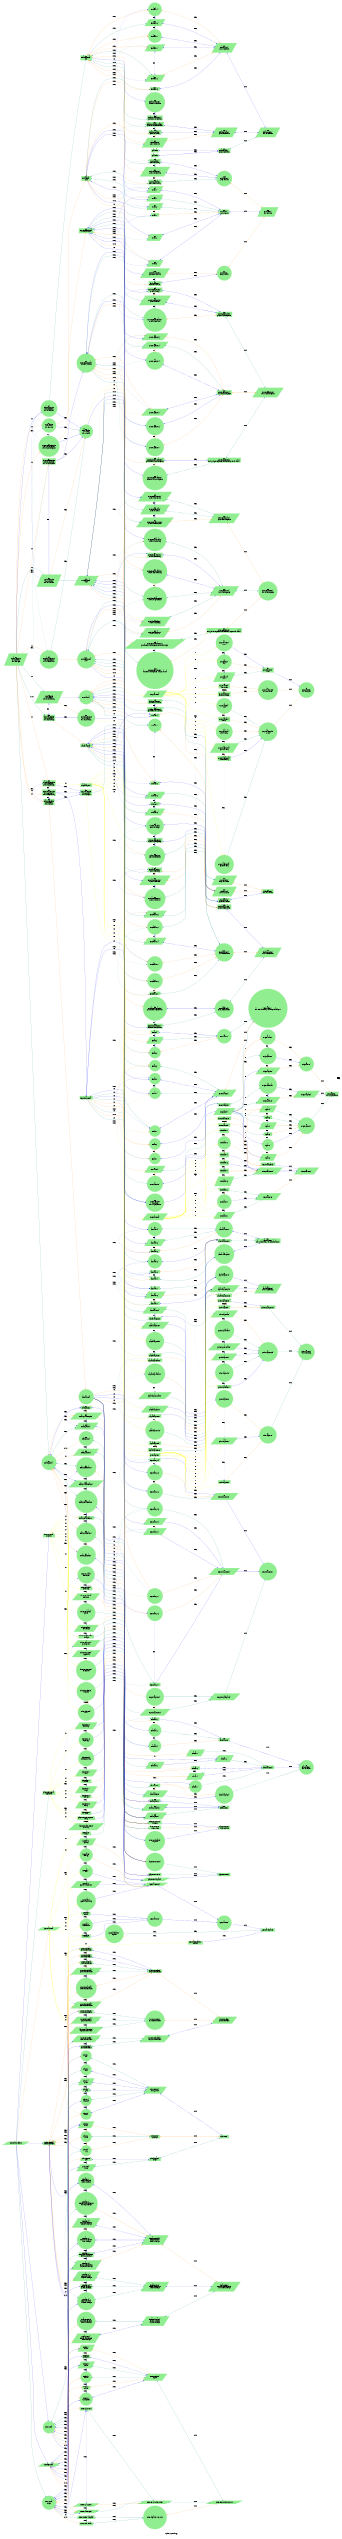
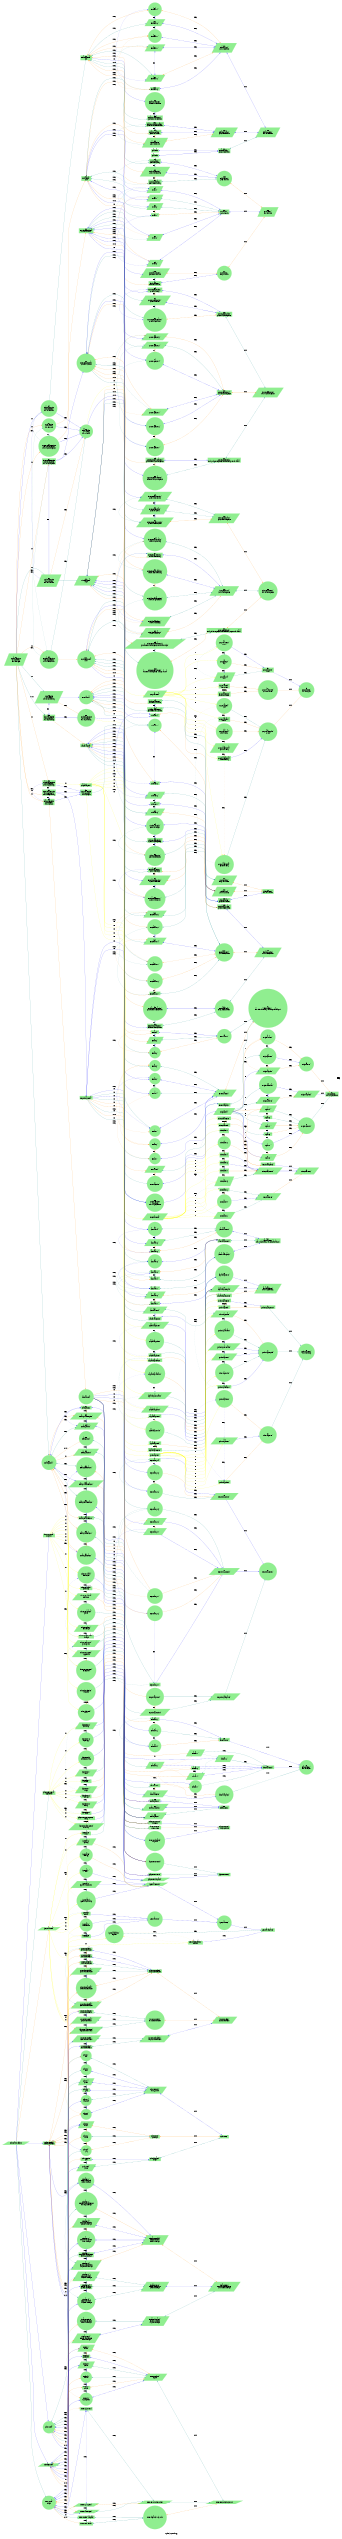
(248, 739) -> none
(189, 1763) -> (212, 1766)
(246, 1926) -> (246, 1928)
